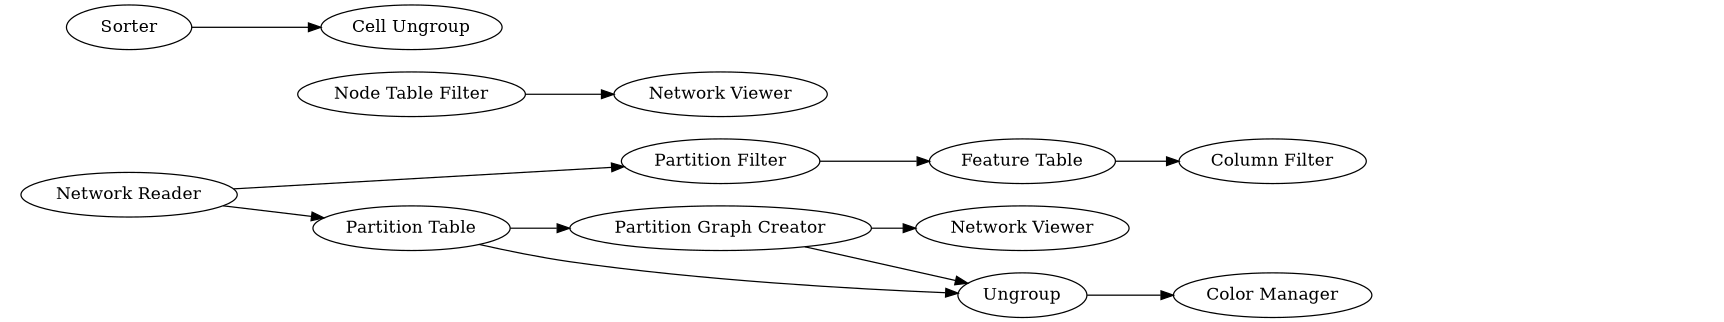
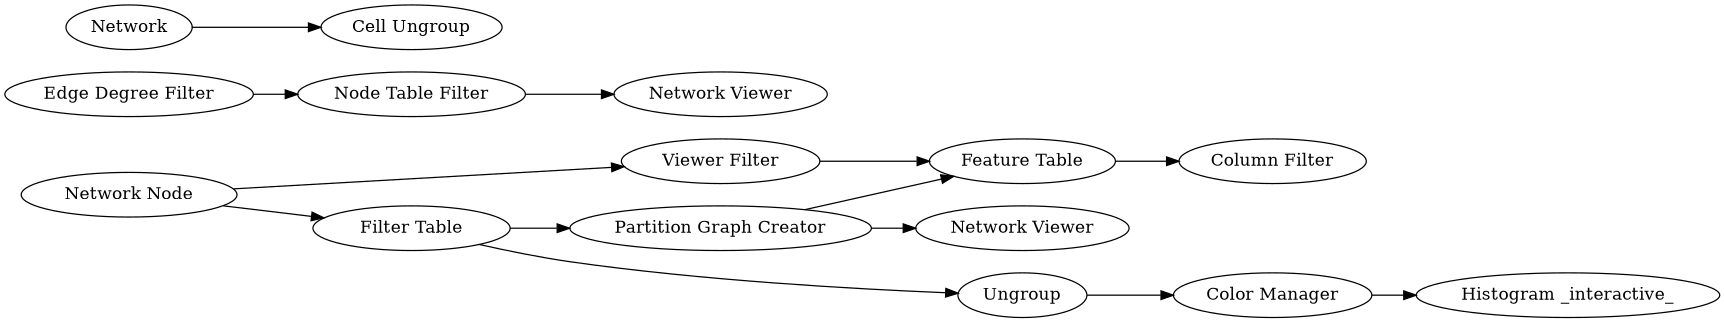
(129, 27) -> (129, 27)
none -> (129, 94)
(721, 161) -> (721, 161)
(129, 195) -> (129, 195)
(412, 228) -> (412, 228)
(880, 264) -> (873, 194)
none -> (1568, 295)
